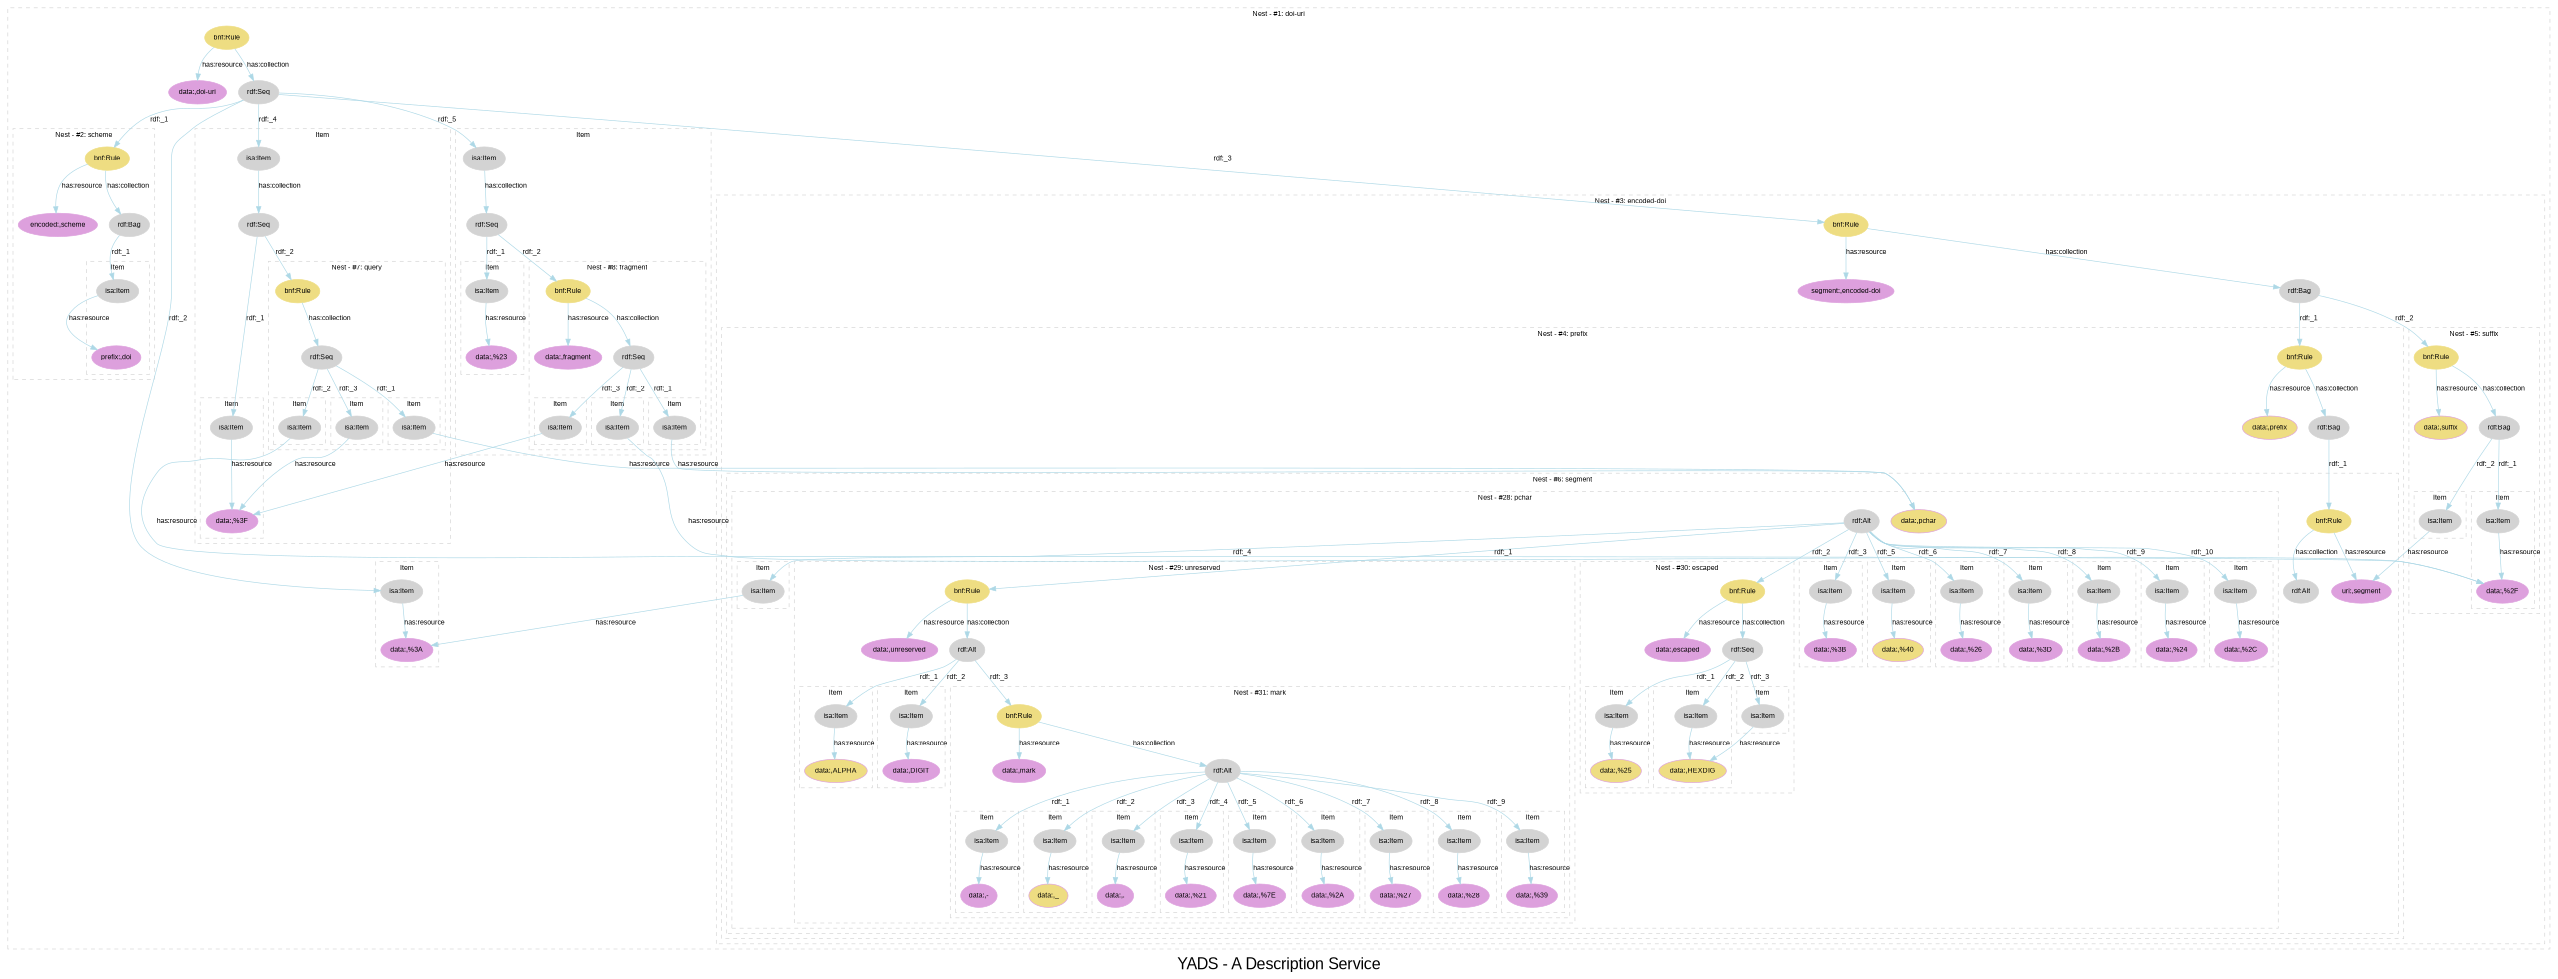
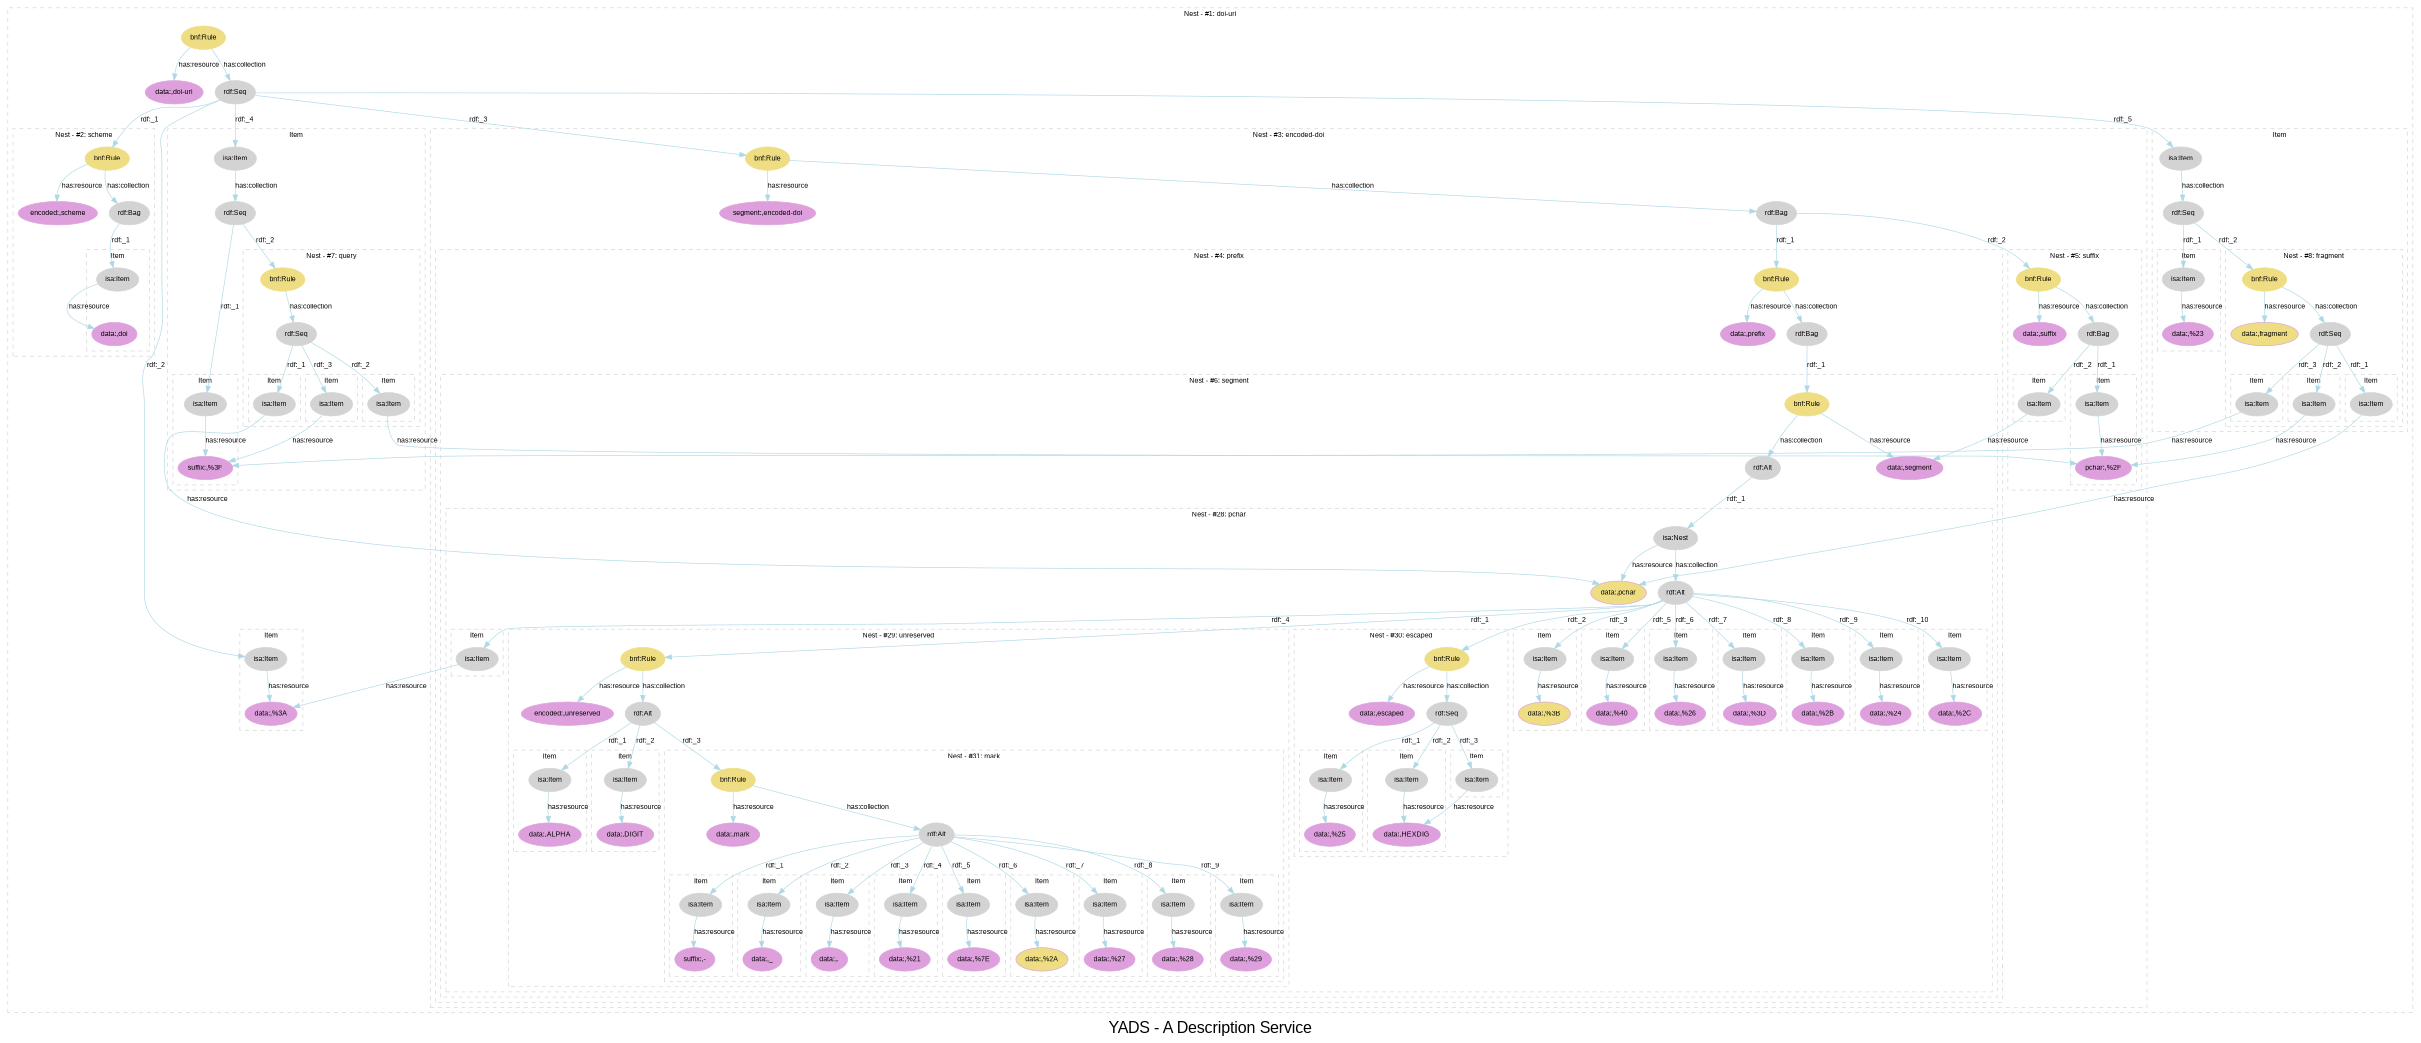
(116, 357) -> (114, 334)
(568, 357) -> (2265, 334)
(2270, 428) -> (1748, 334)
(2441, 428) -> (2040, 334)
(232, 521) -> (205, 468)
none -> (1676, 538)
(2361, 591) -> (1910, 468)
(2502, 591) -> (2103, 468)
(900, 650) -> (567, 714)
(1830, 650) -> (1544, 714)
(1898, 650) -> (1612, 714)
(836, 771) -> (550, 835)
(1616, 771) -> (1330, 835)
(1693, 771) -> (1407, 835)
(979, 896) -> (695, 959)
(1048, 896) -> (762, 959)
(1328, 896) -> (1042, 959)
(1532, 896) -> (1246, 959)
